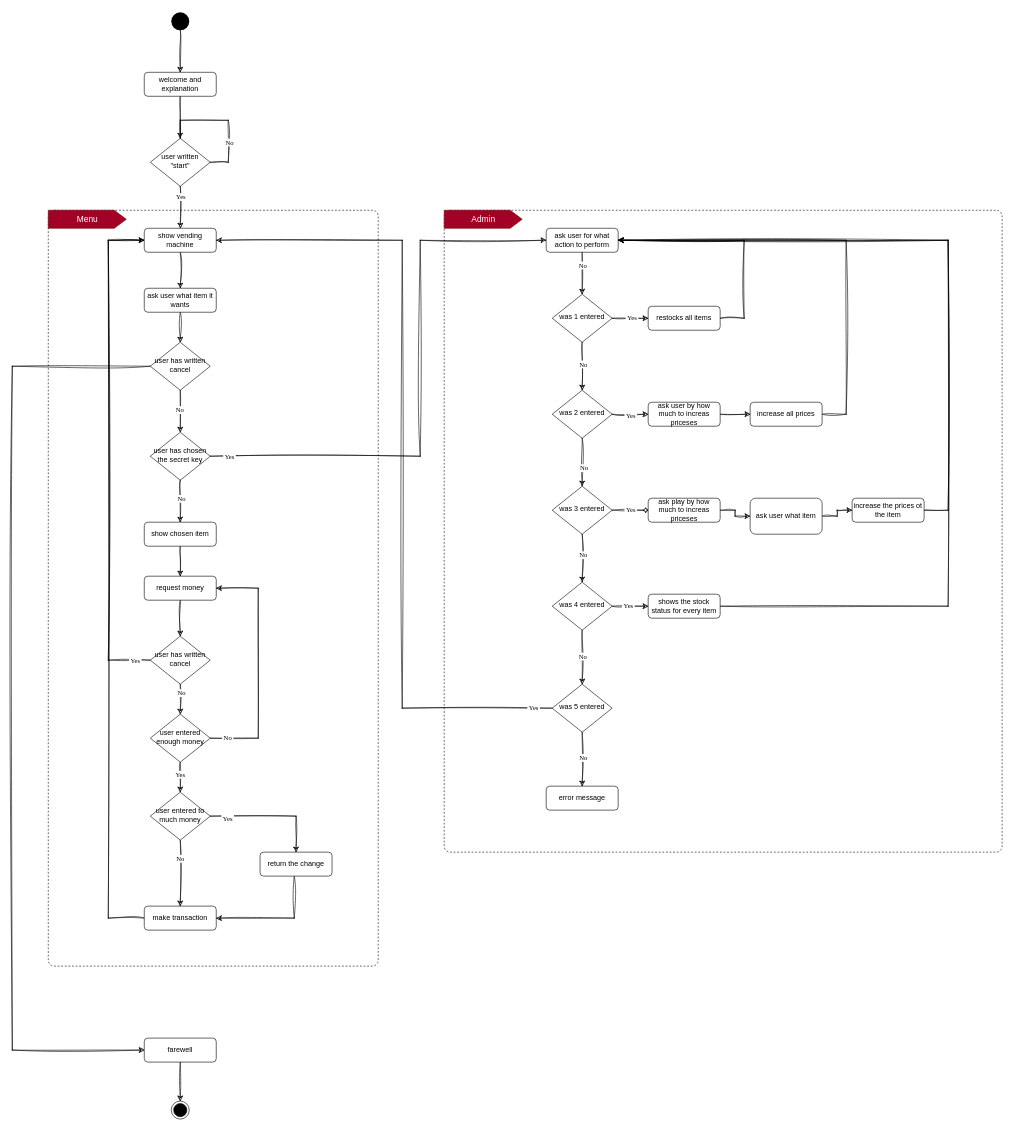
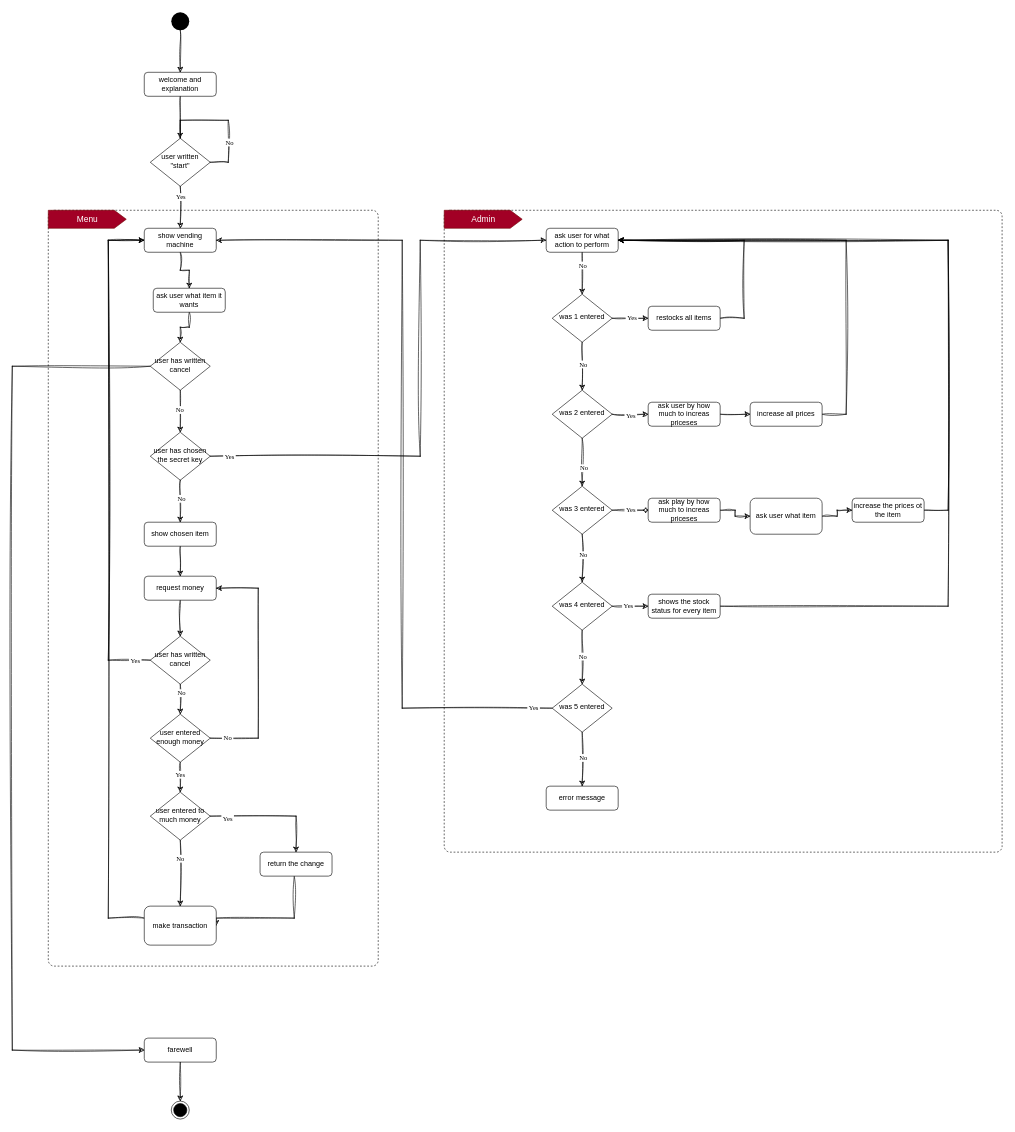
(180, 300) -> (189, 300)
(180, 918) -> (180, 926)
